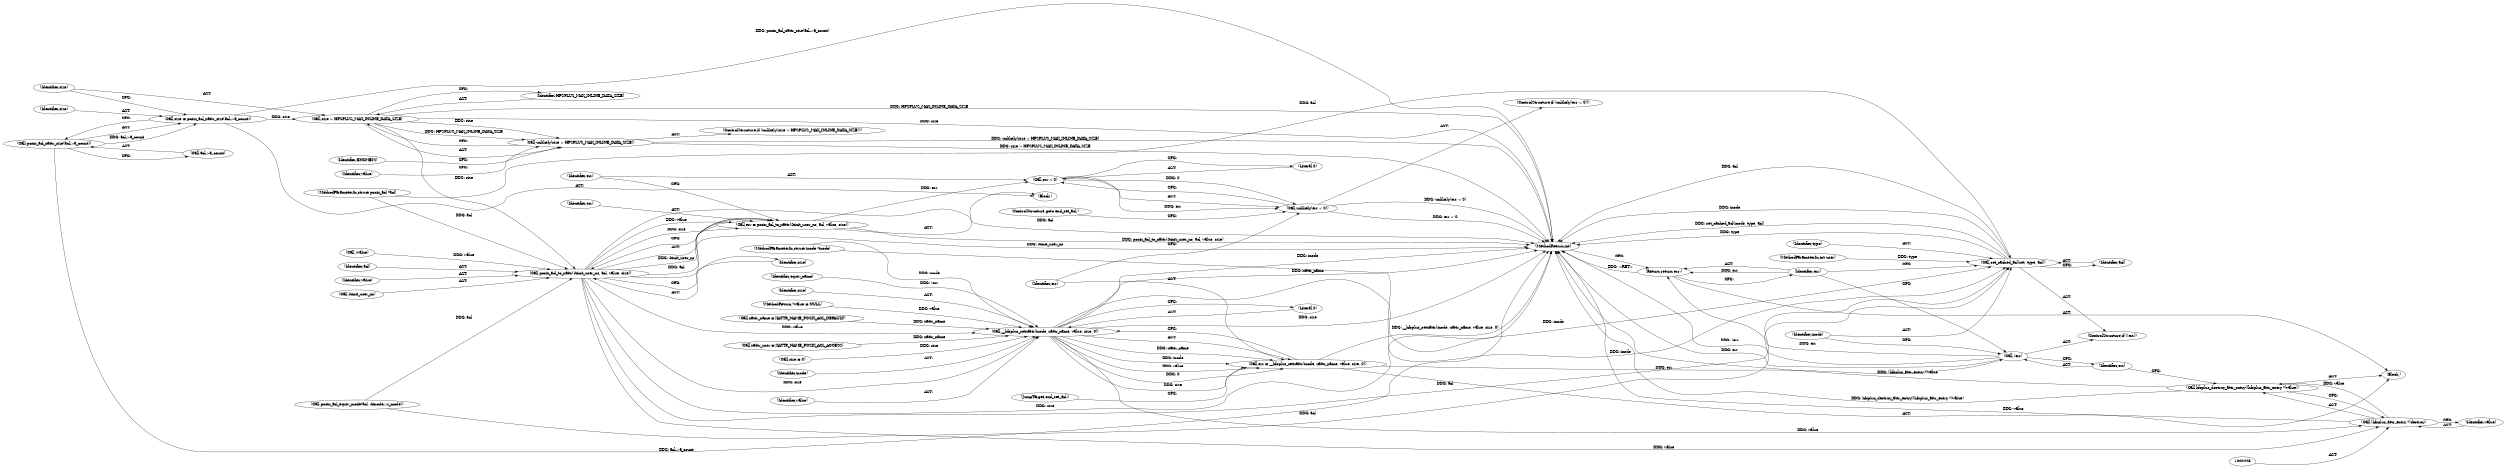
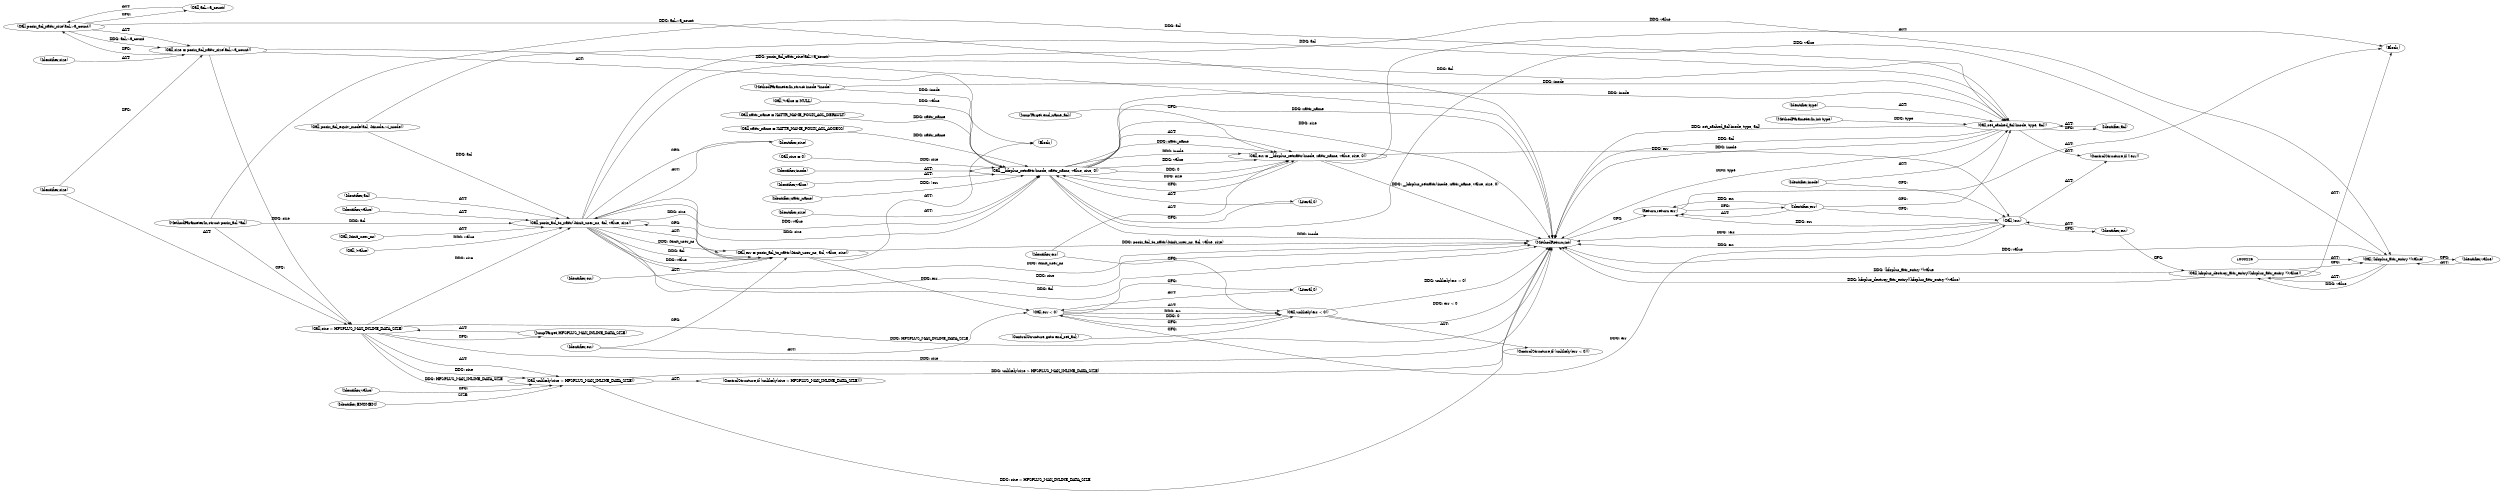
(581, 96) -> (581, 333)
(443, 145) -> (281, 275)
(464, 160) -> (464, 395)
(1808, 258) -> (1804, 120)
(2013, 263) -> (2012, 126)
(1599, 267) -> none
(792, 277) -> (792, 199)
(792, 305) -> (792, 101)
(792, 346) -> (792, 129)
none -> (1556, 371)
(1045, 397) -> (1045, 115)
(2394, 422) -> (2393, 260)
